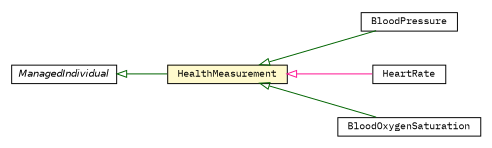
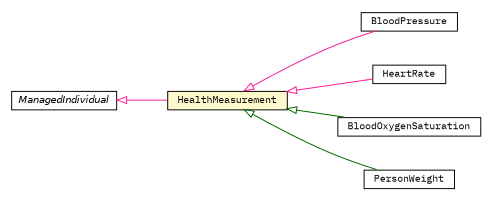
(323, 46) -> (313, 55)
(147, 74) -> (147, 100)
none -> (409, 179)
